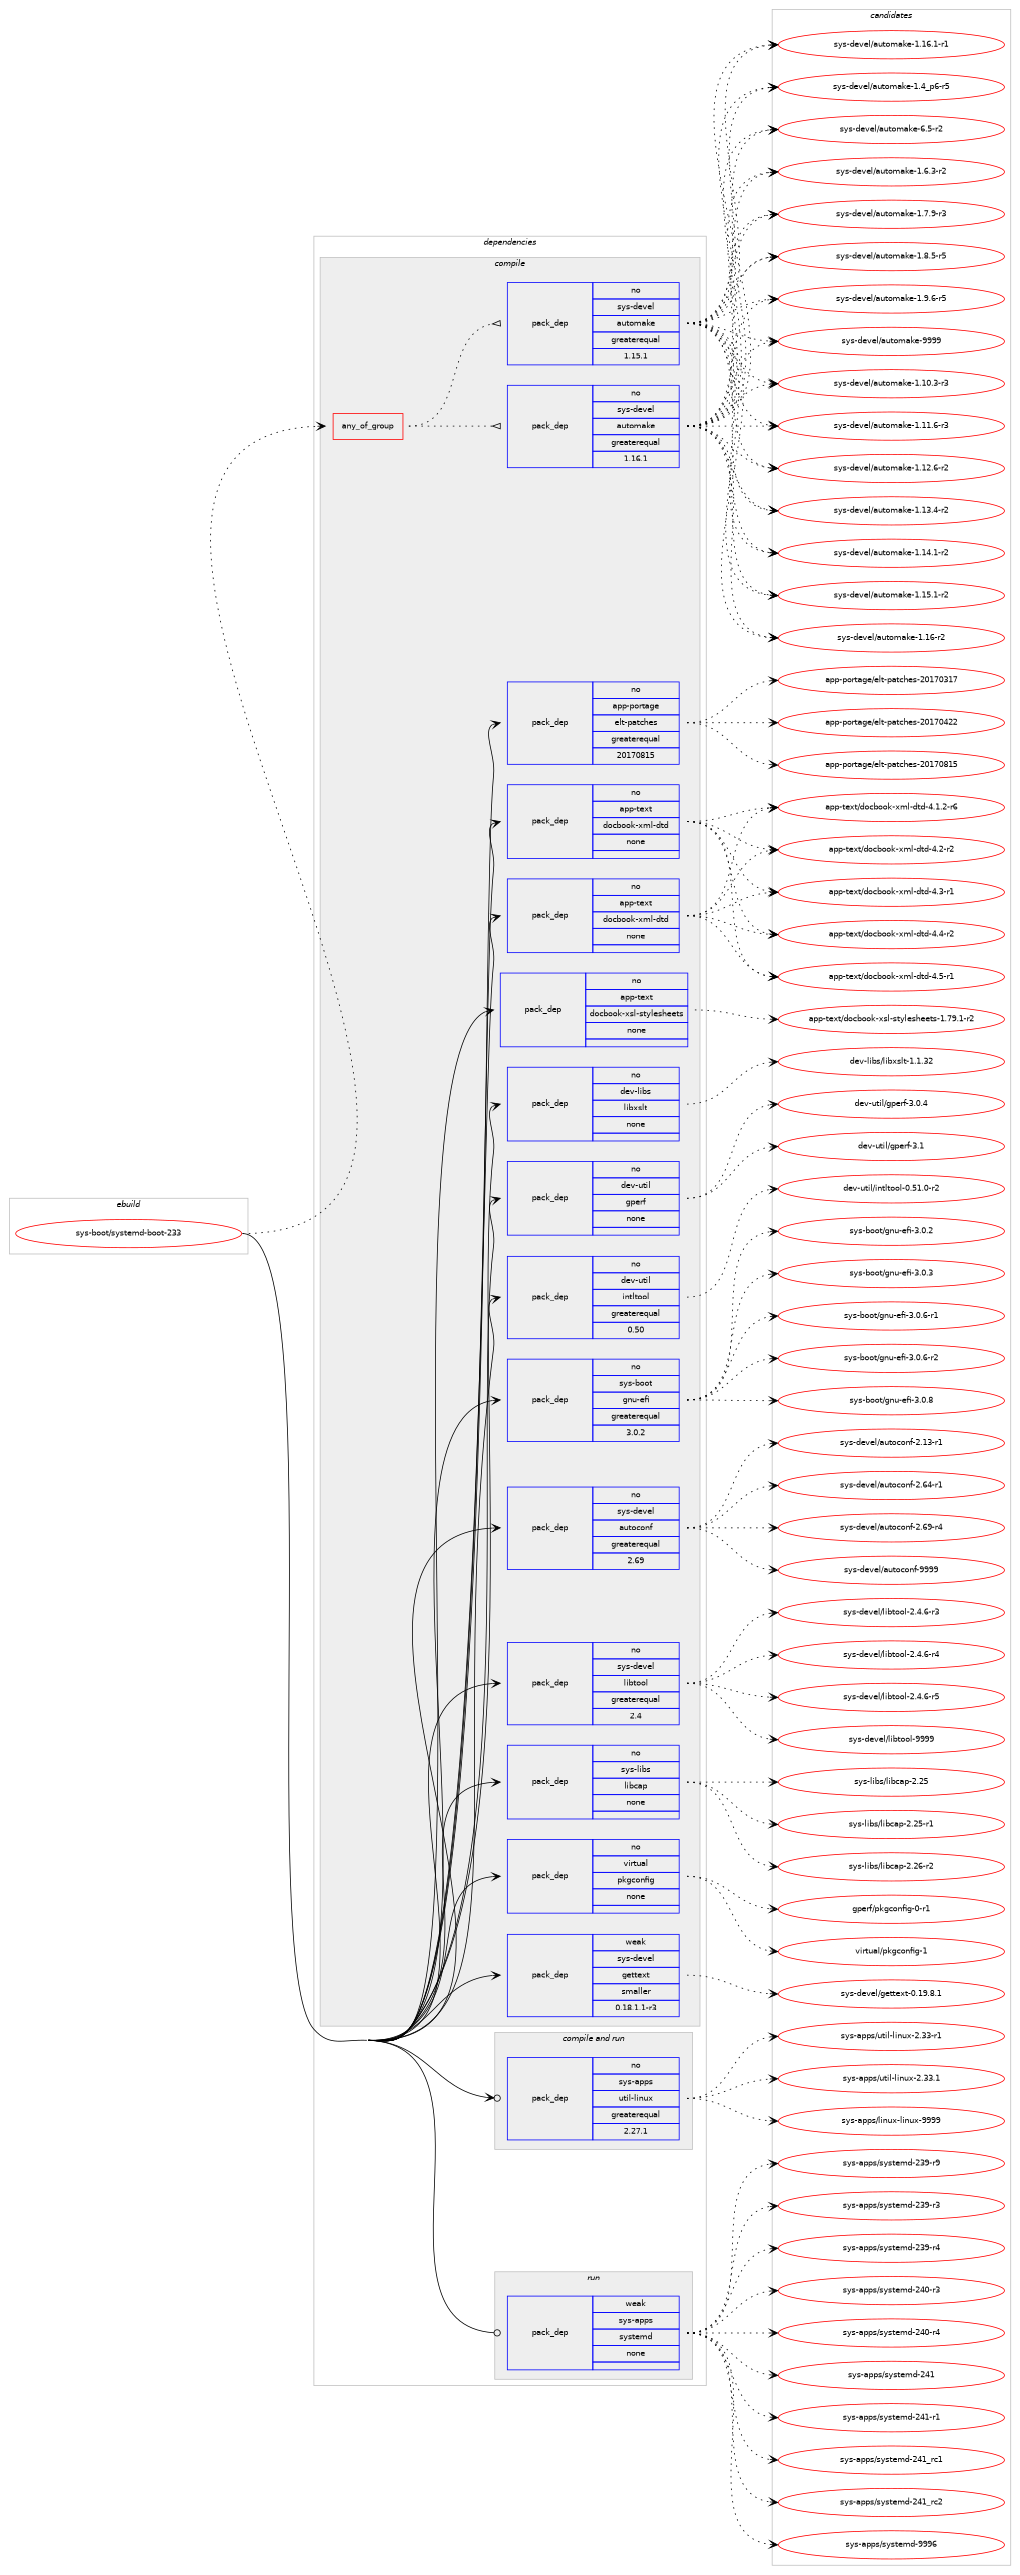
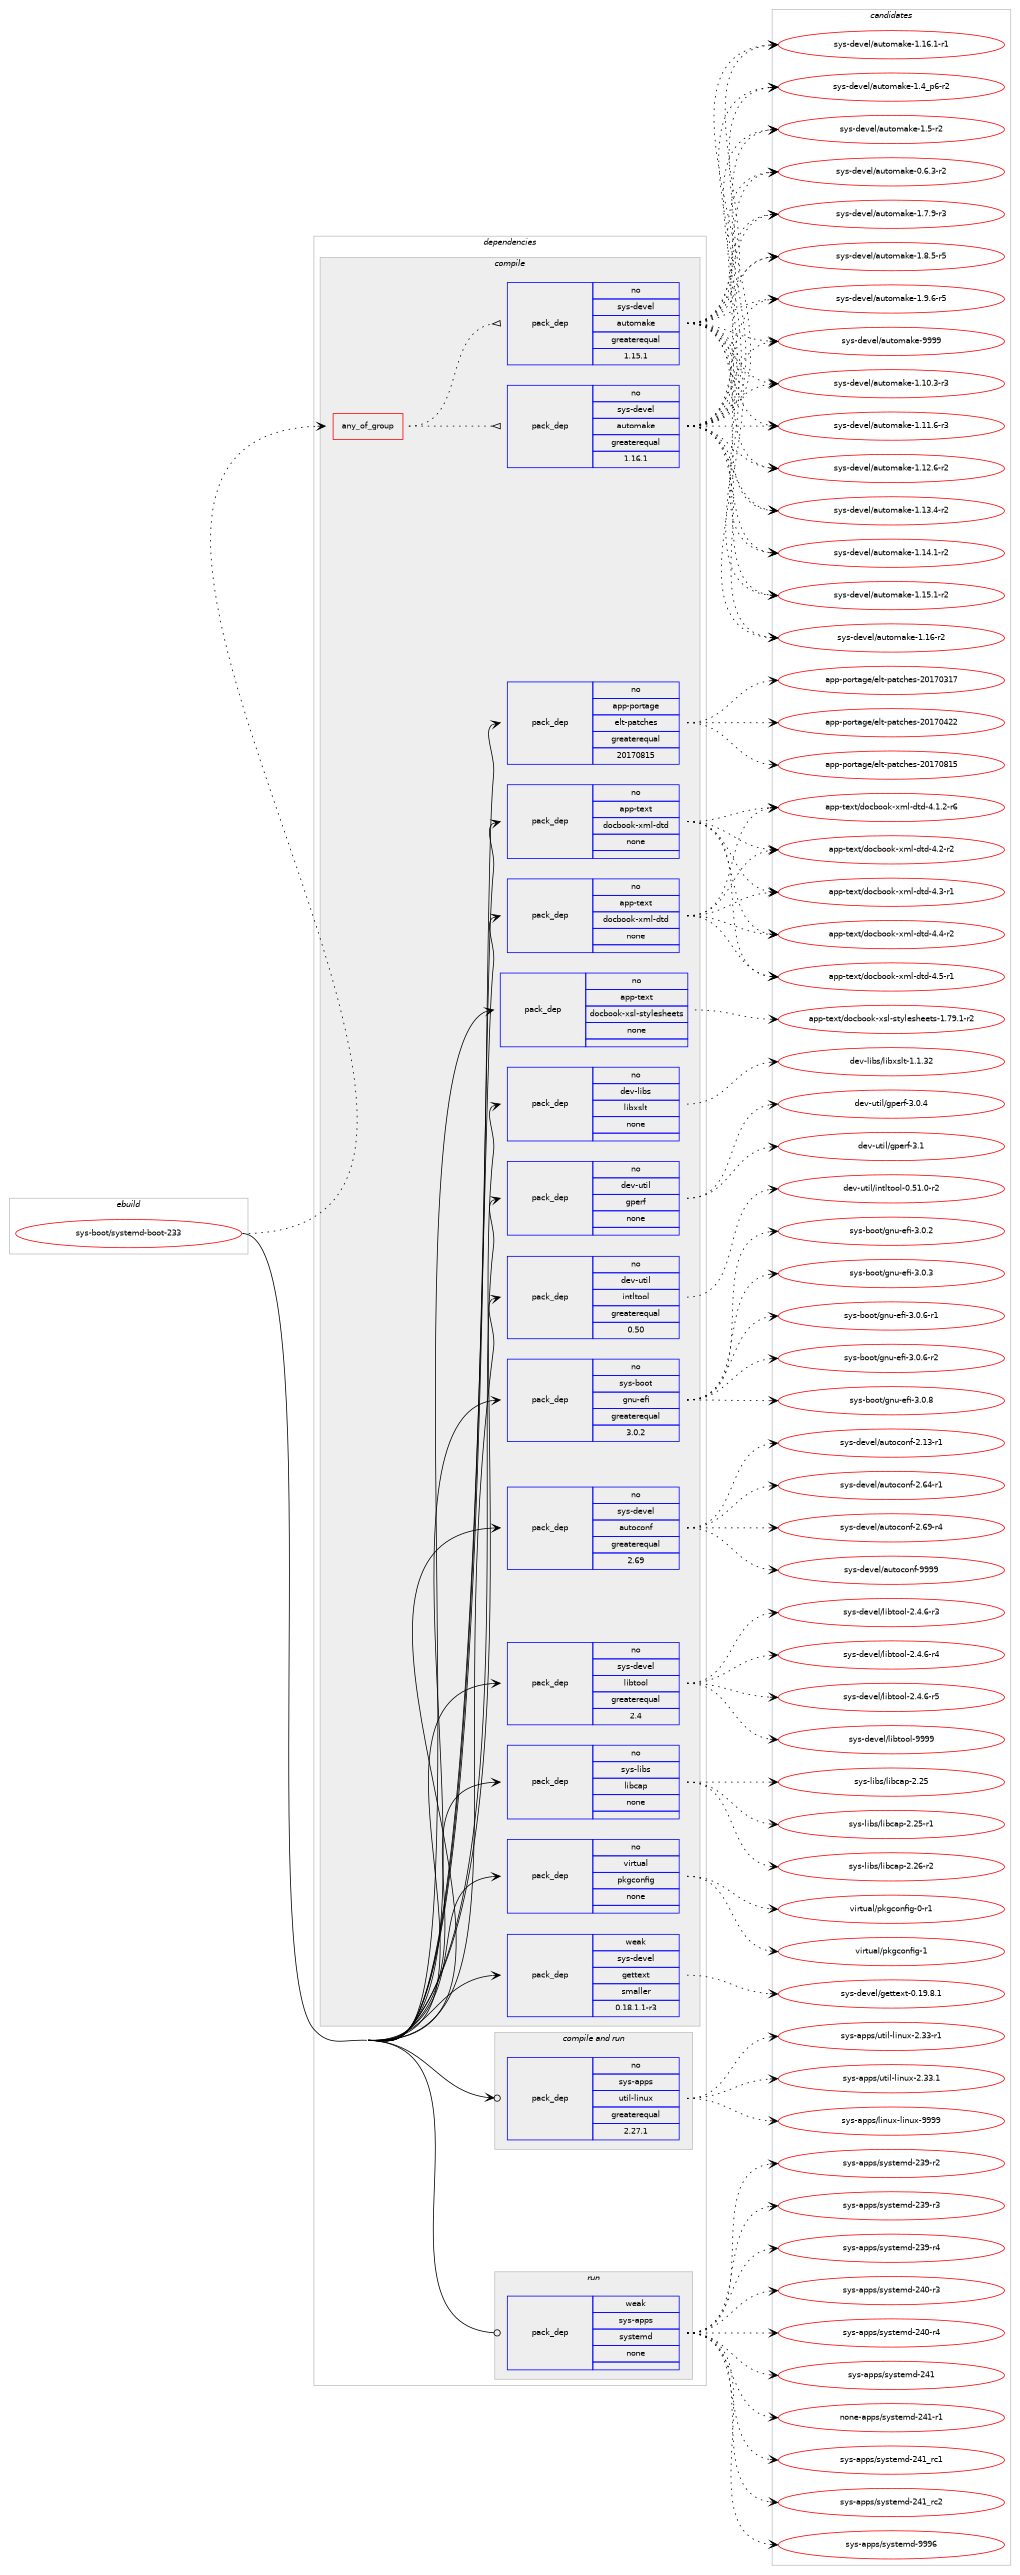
(891, 87) -> (891, 87)
(891, 129) -> (891, 129)
(891, 172) -> (891, 172)
(891, 1909) -> (891, 1909)
(891, 2163) -> (891, 2163)
(891, 2418) -> (891, 2418)
